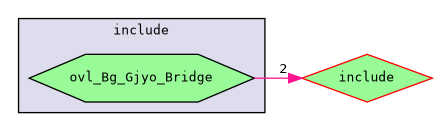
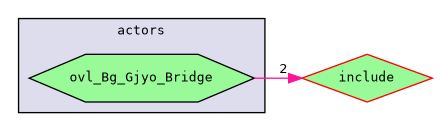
(142, 31) -> (142, 31)
